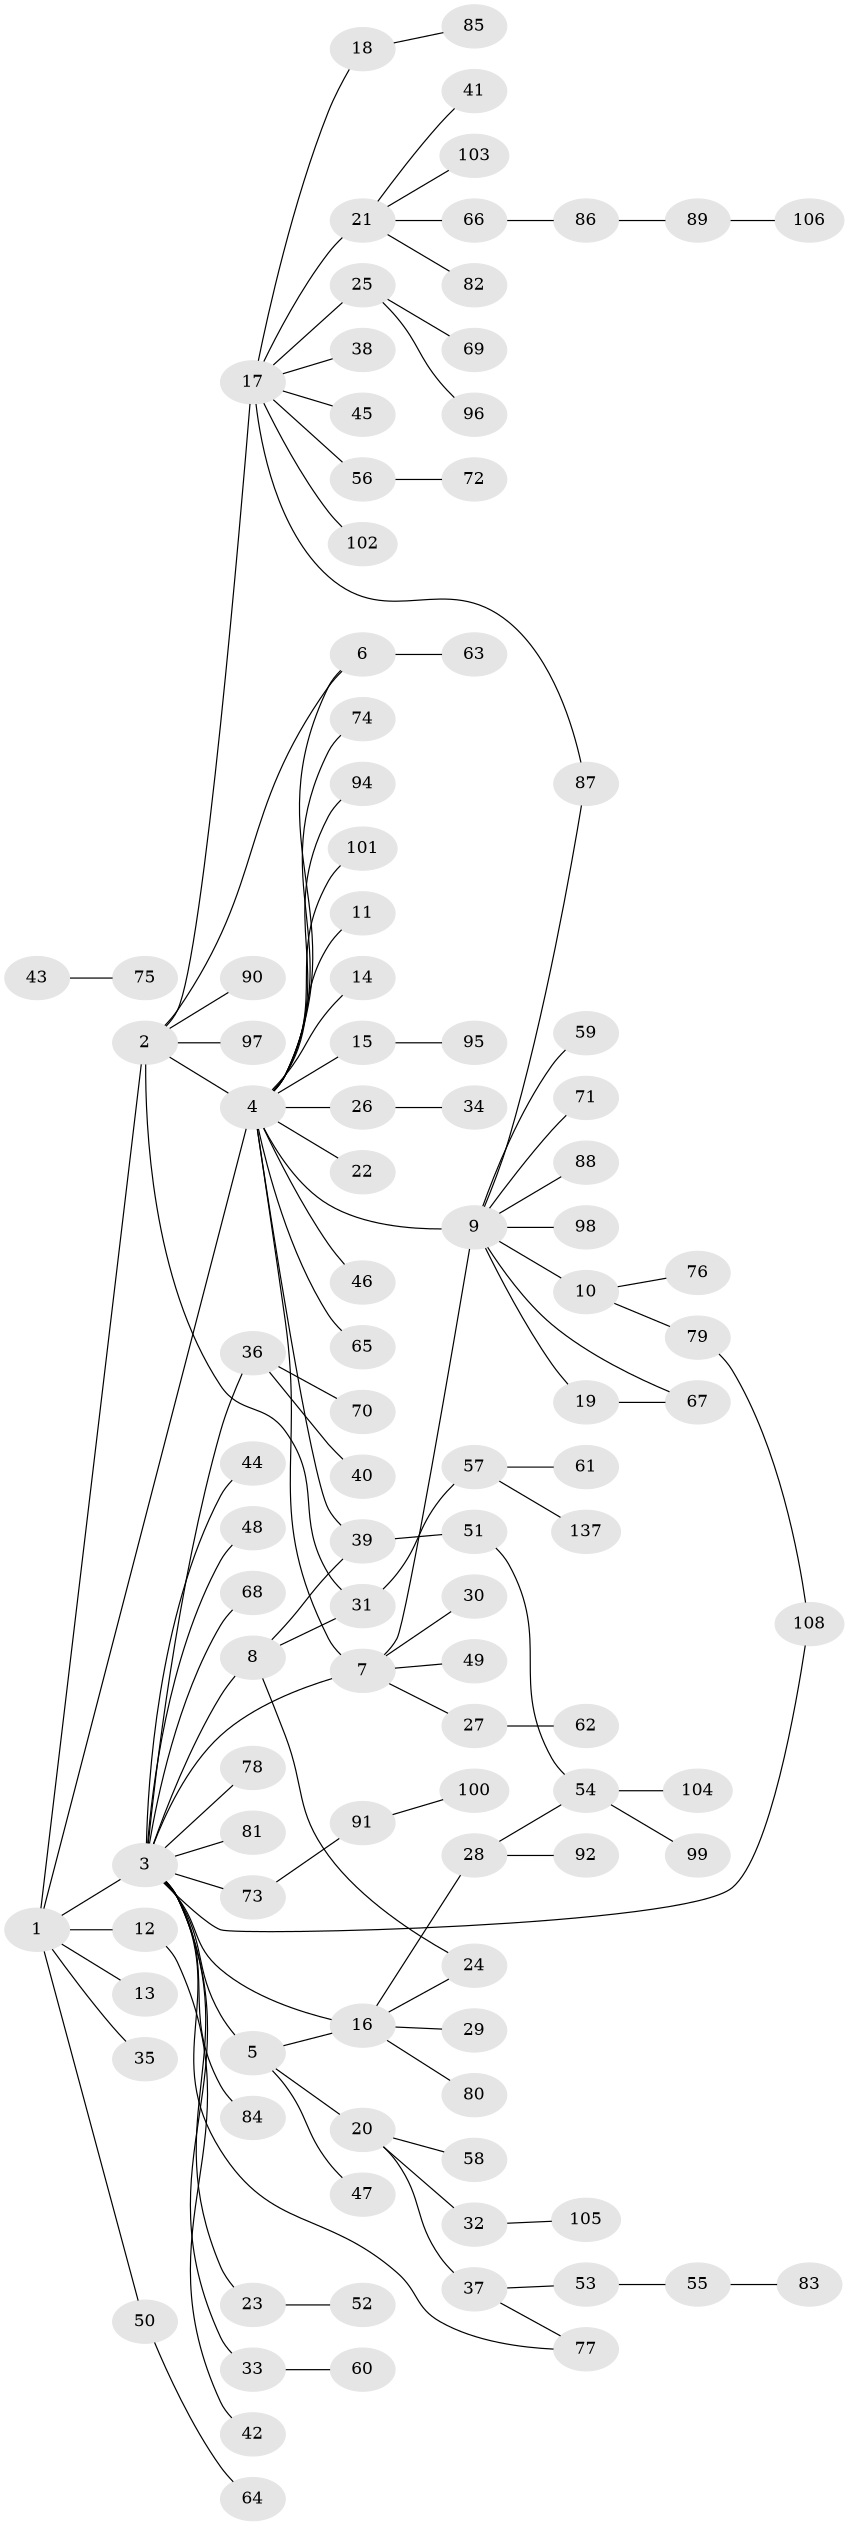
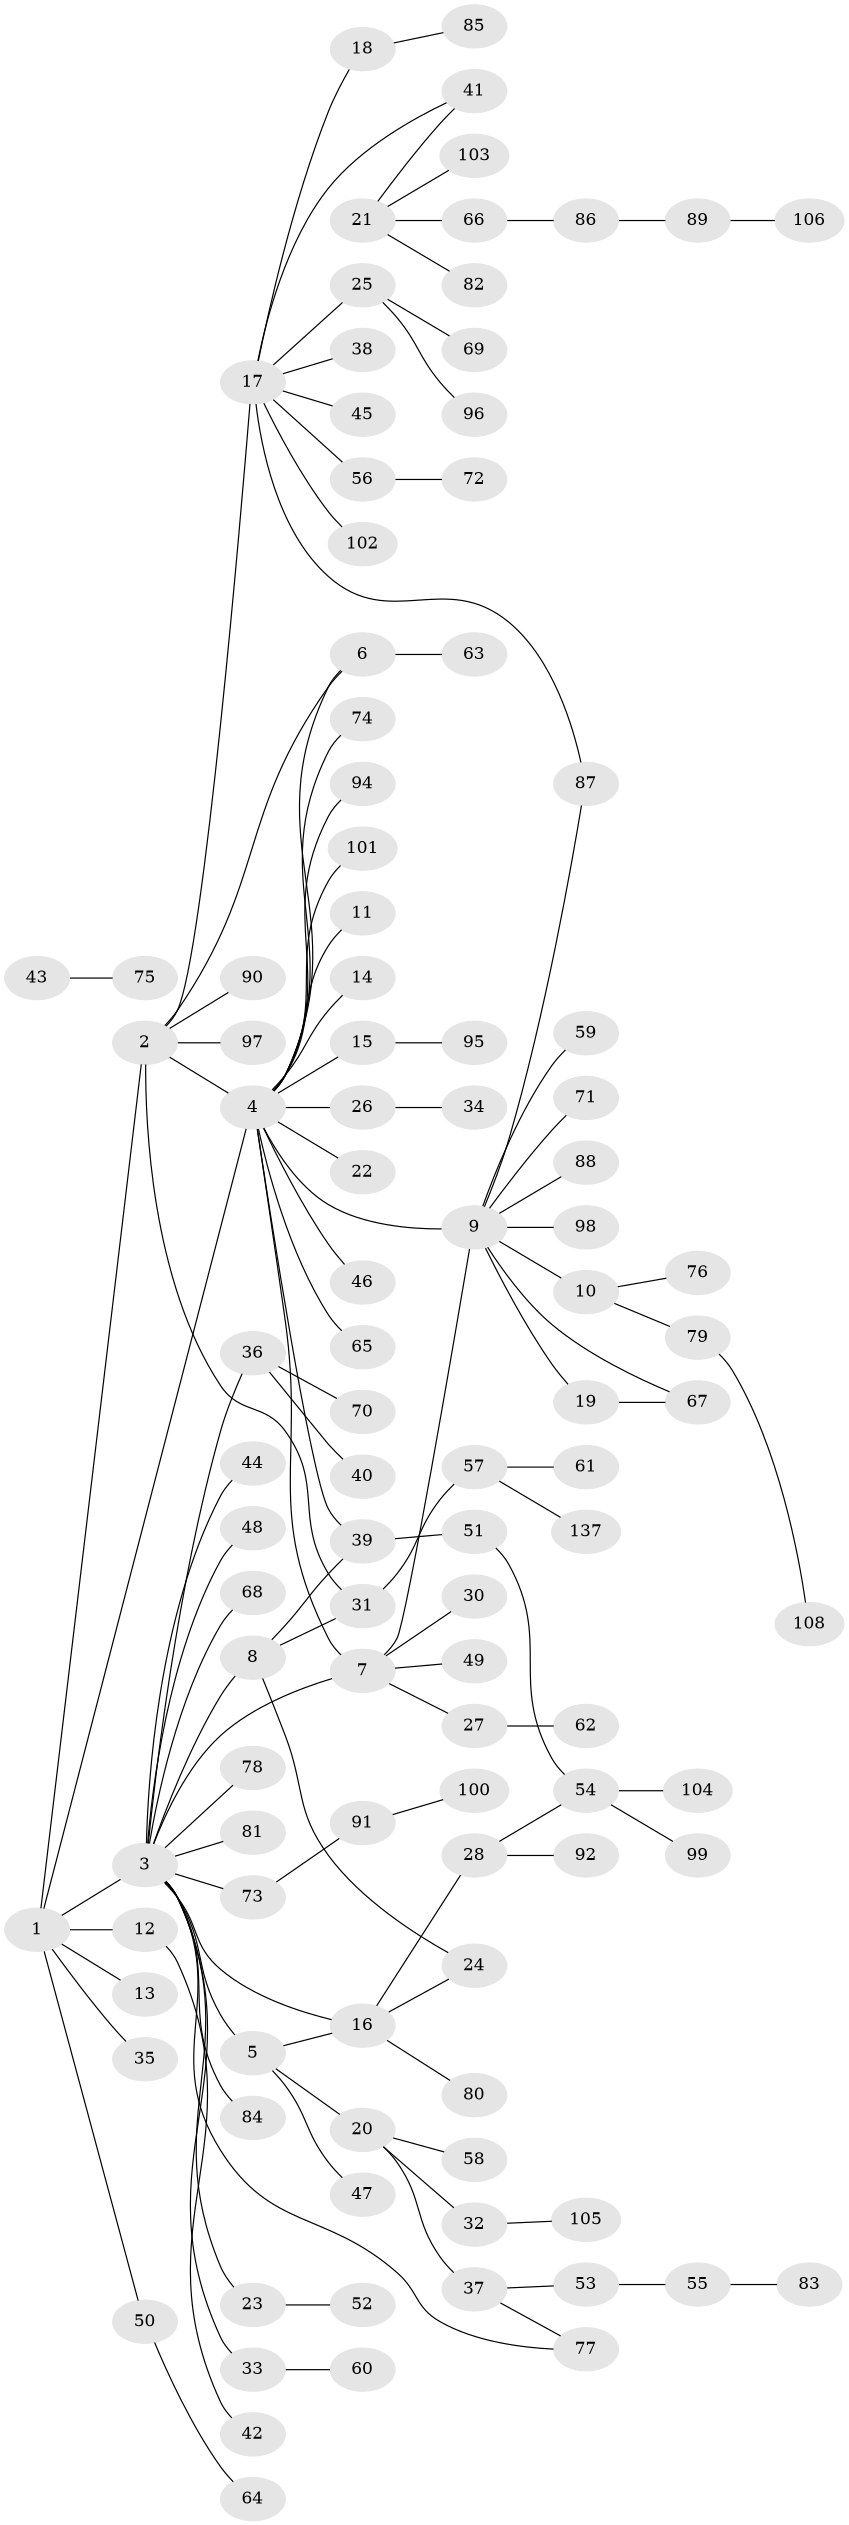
(299, 297) -> (317, 205)
(569, 1918) -> none
(474, 2030) -> none
